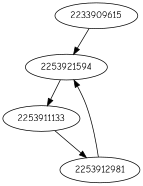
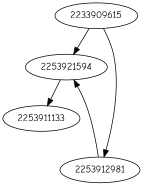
(68, 142) -> (116, 89)
